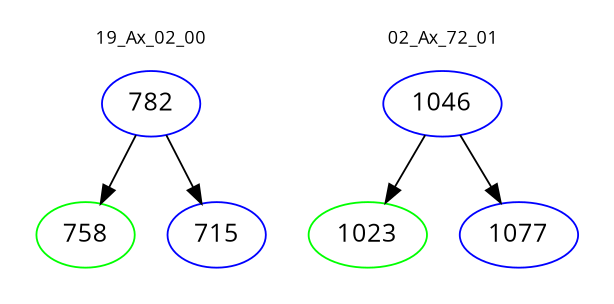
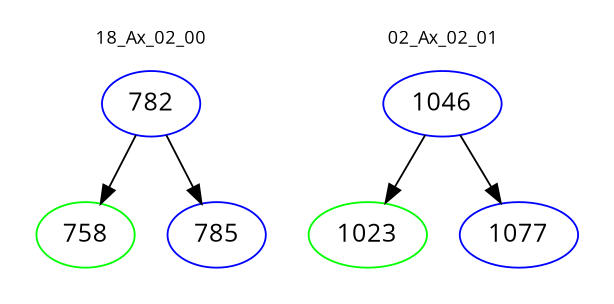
(151, 39) -> (151, 39)
(443, 39) -> (443, 39)
(217, 235) -> (217, 235)
